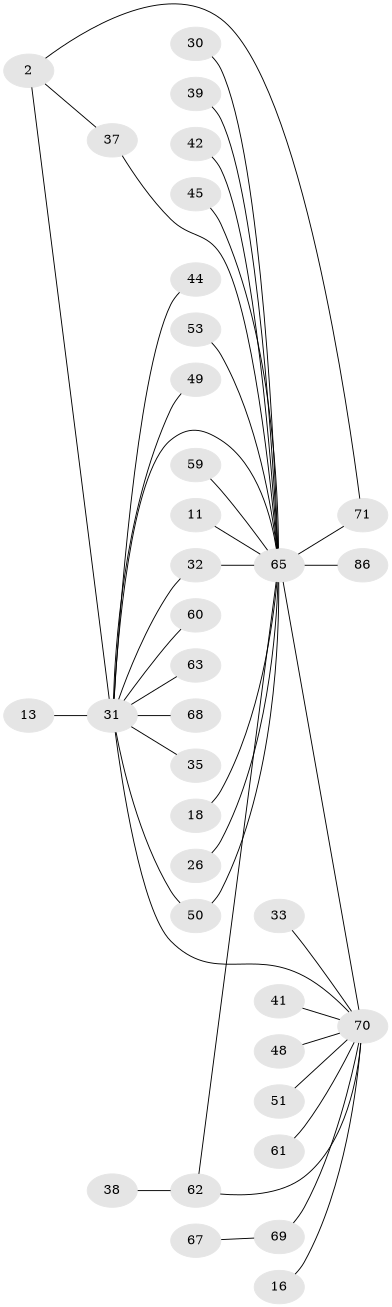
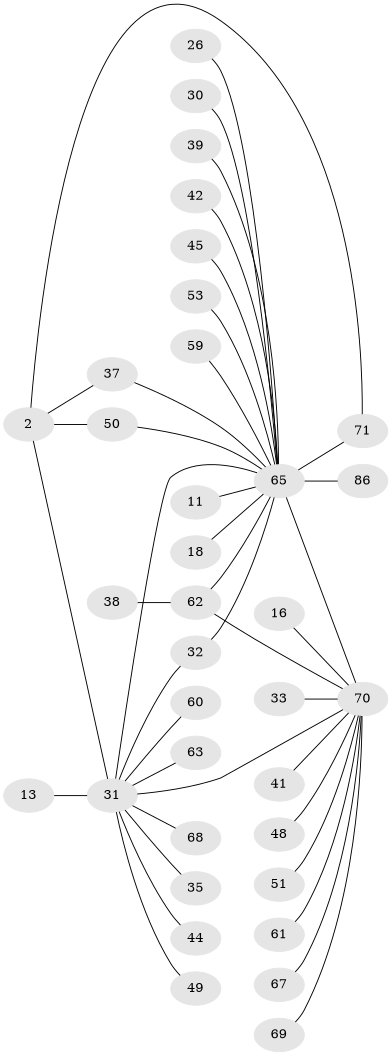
(139, 821) -> (71, 424)
(238, 1239) -> (343, 848)
